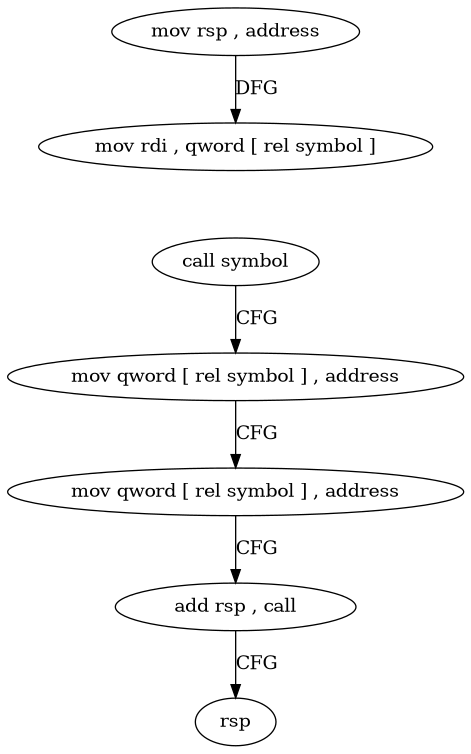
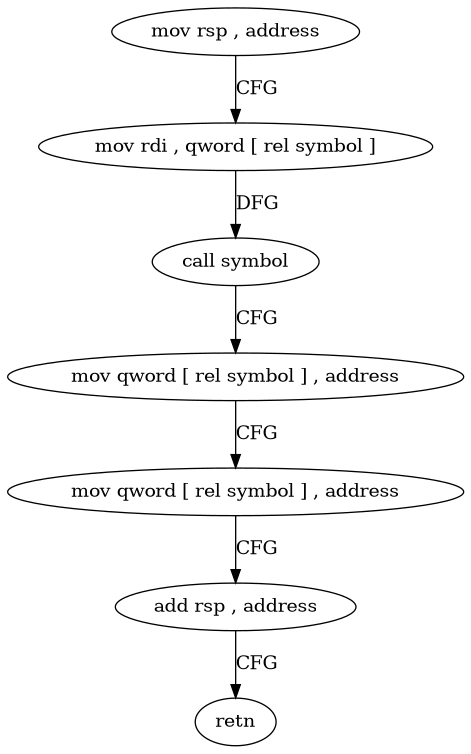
(257, 89) -> (257, 89)
none -> (236, 198)
(236, 607) -> (236, 607)
(236, 722) -> (236, 722)
